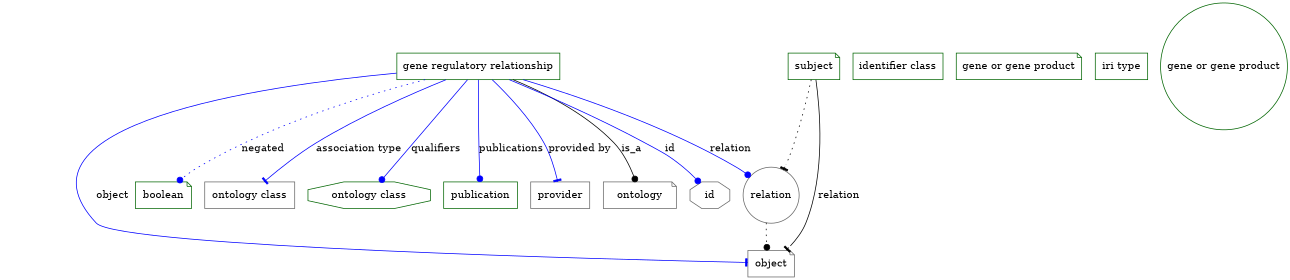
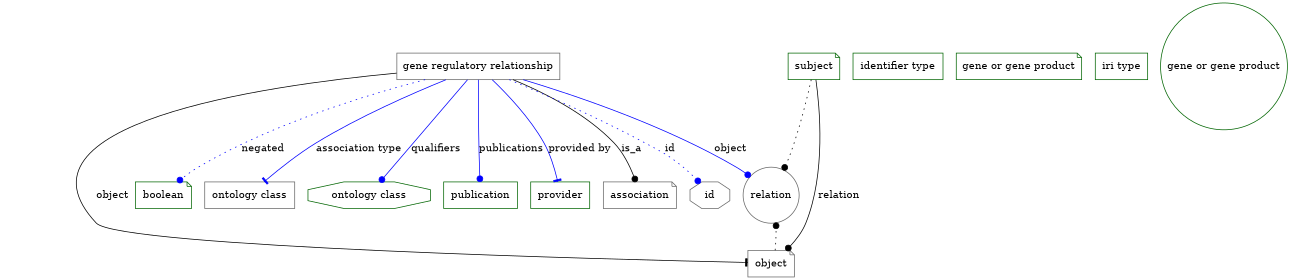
(478, 66) -> (478, 66)
(898, 66) -> (898, 66)
(606, 123) -> (606, 123)
(800, 123) -> (800, 123)
(731, 148) -> (731, 148)
(819, 166) -> (819, 166)
(560, 195) -> (560, 195)
(640, 195) -> (640, 195)
(766, 234) -> (776, 240)
(220, 241) -> (220, 241)
